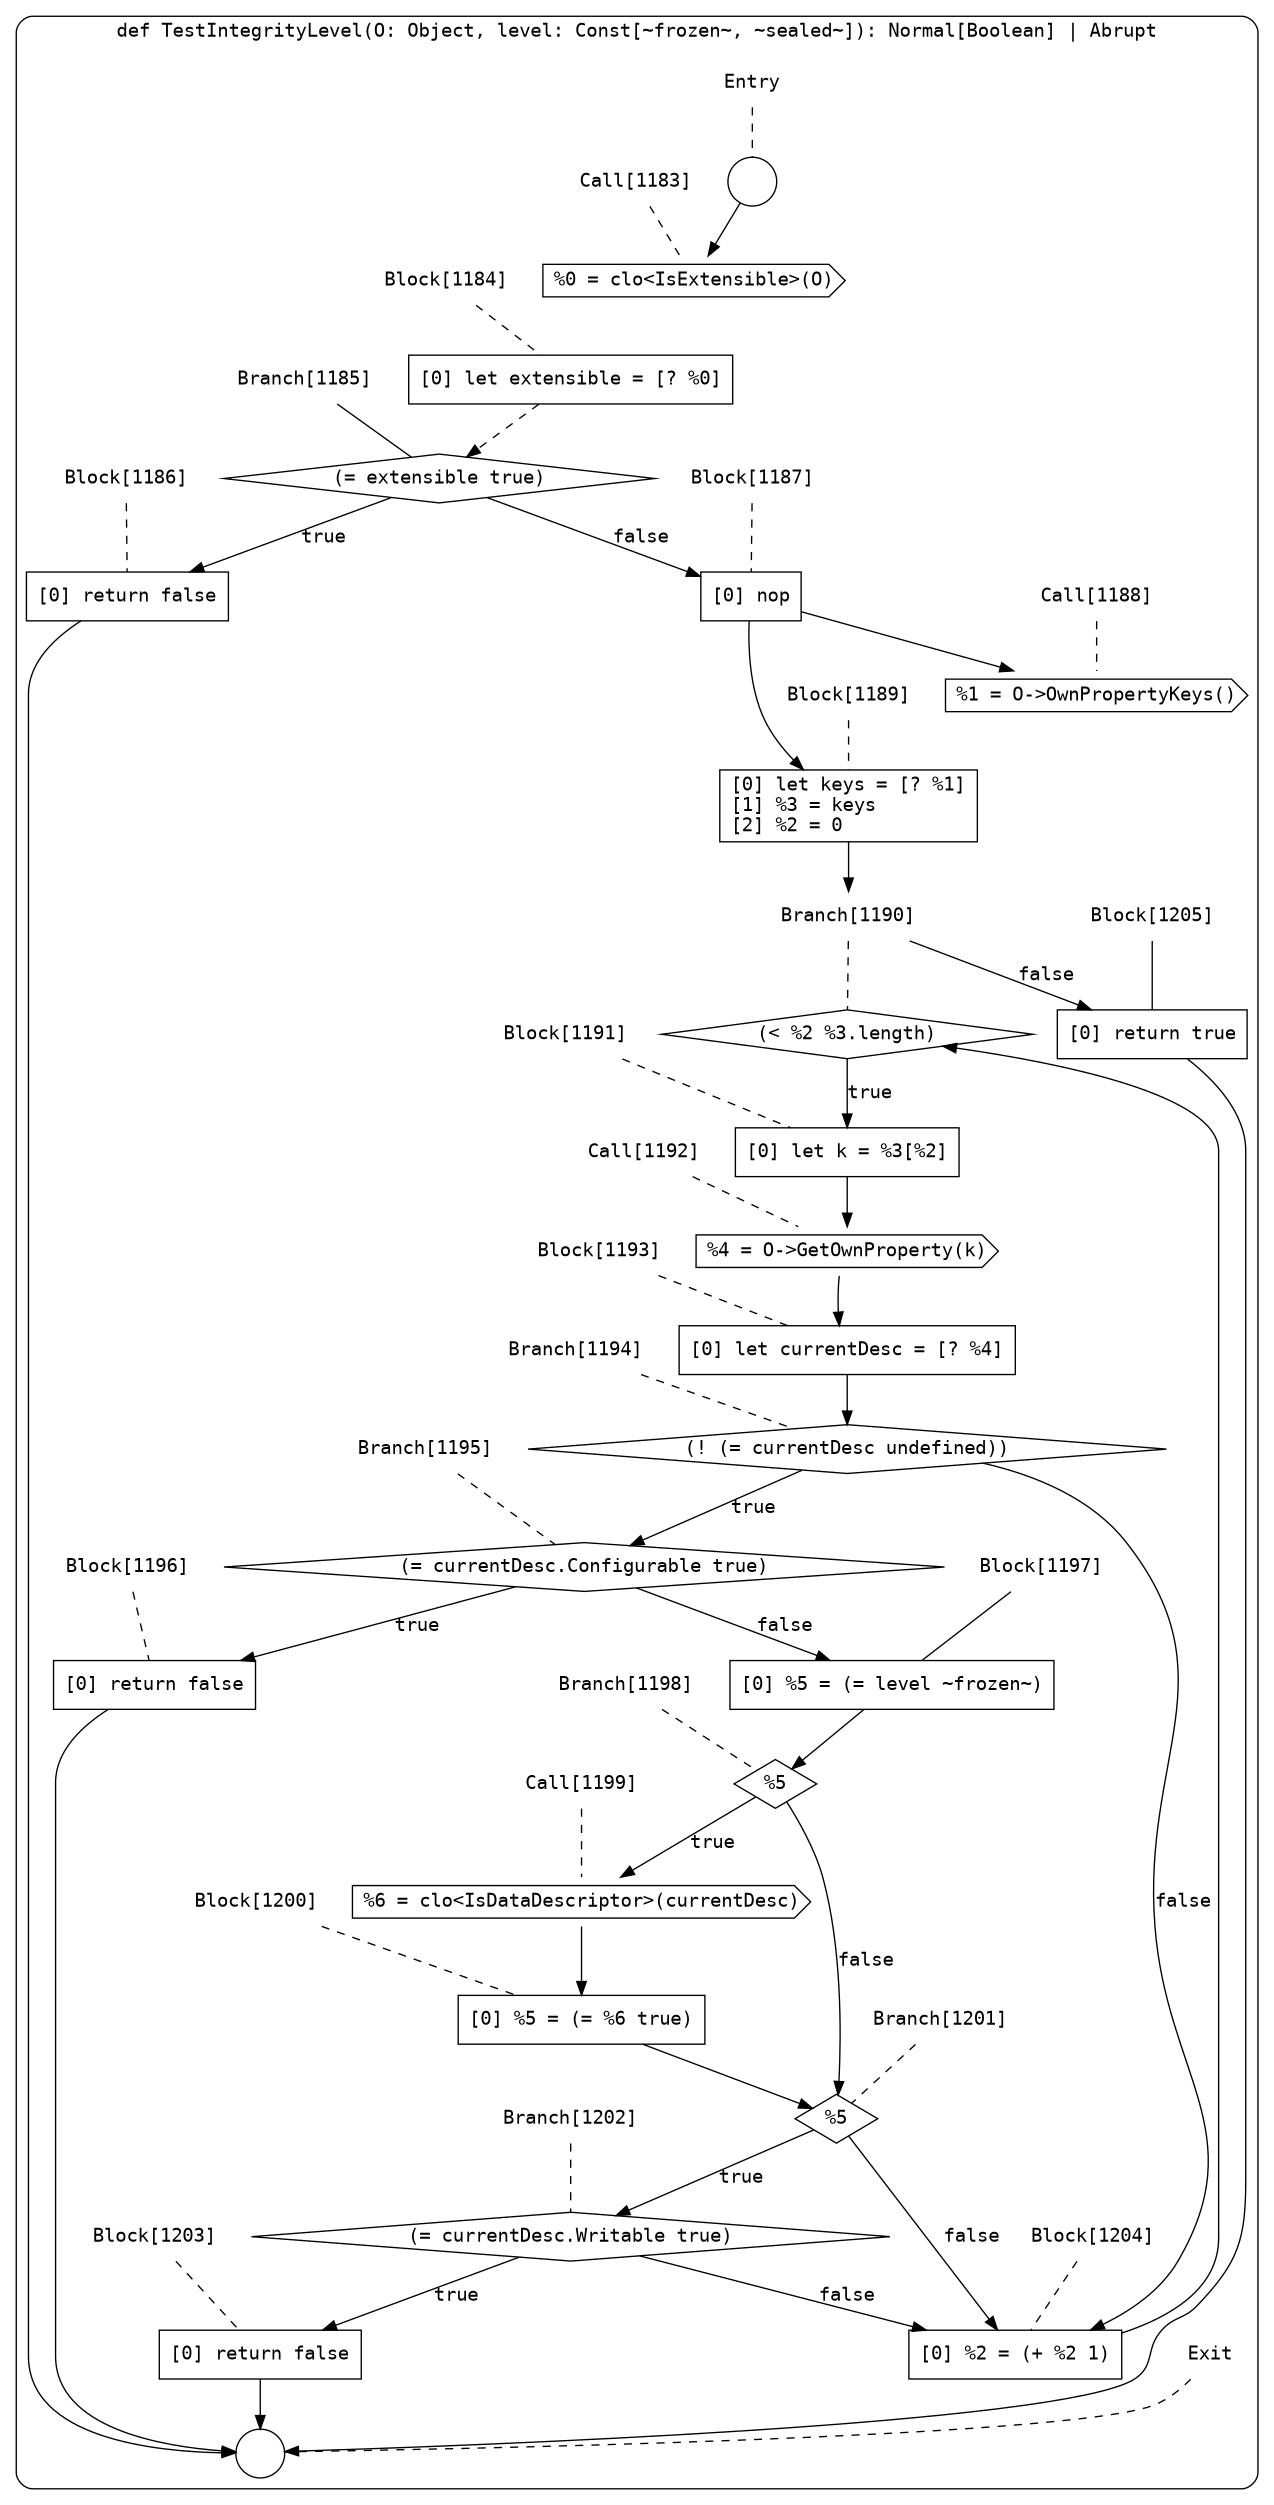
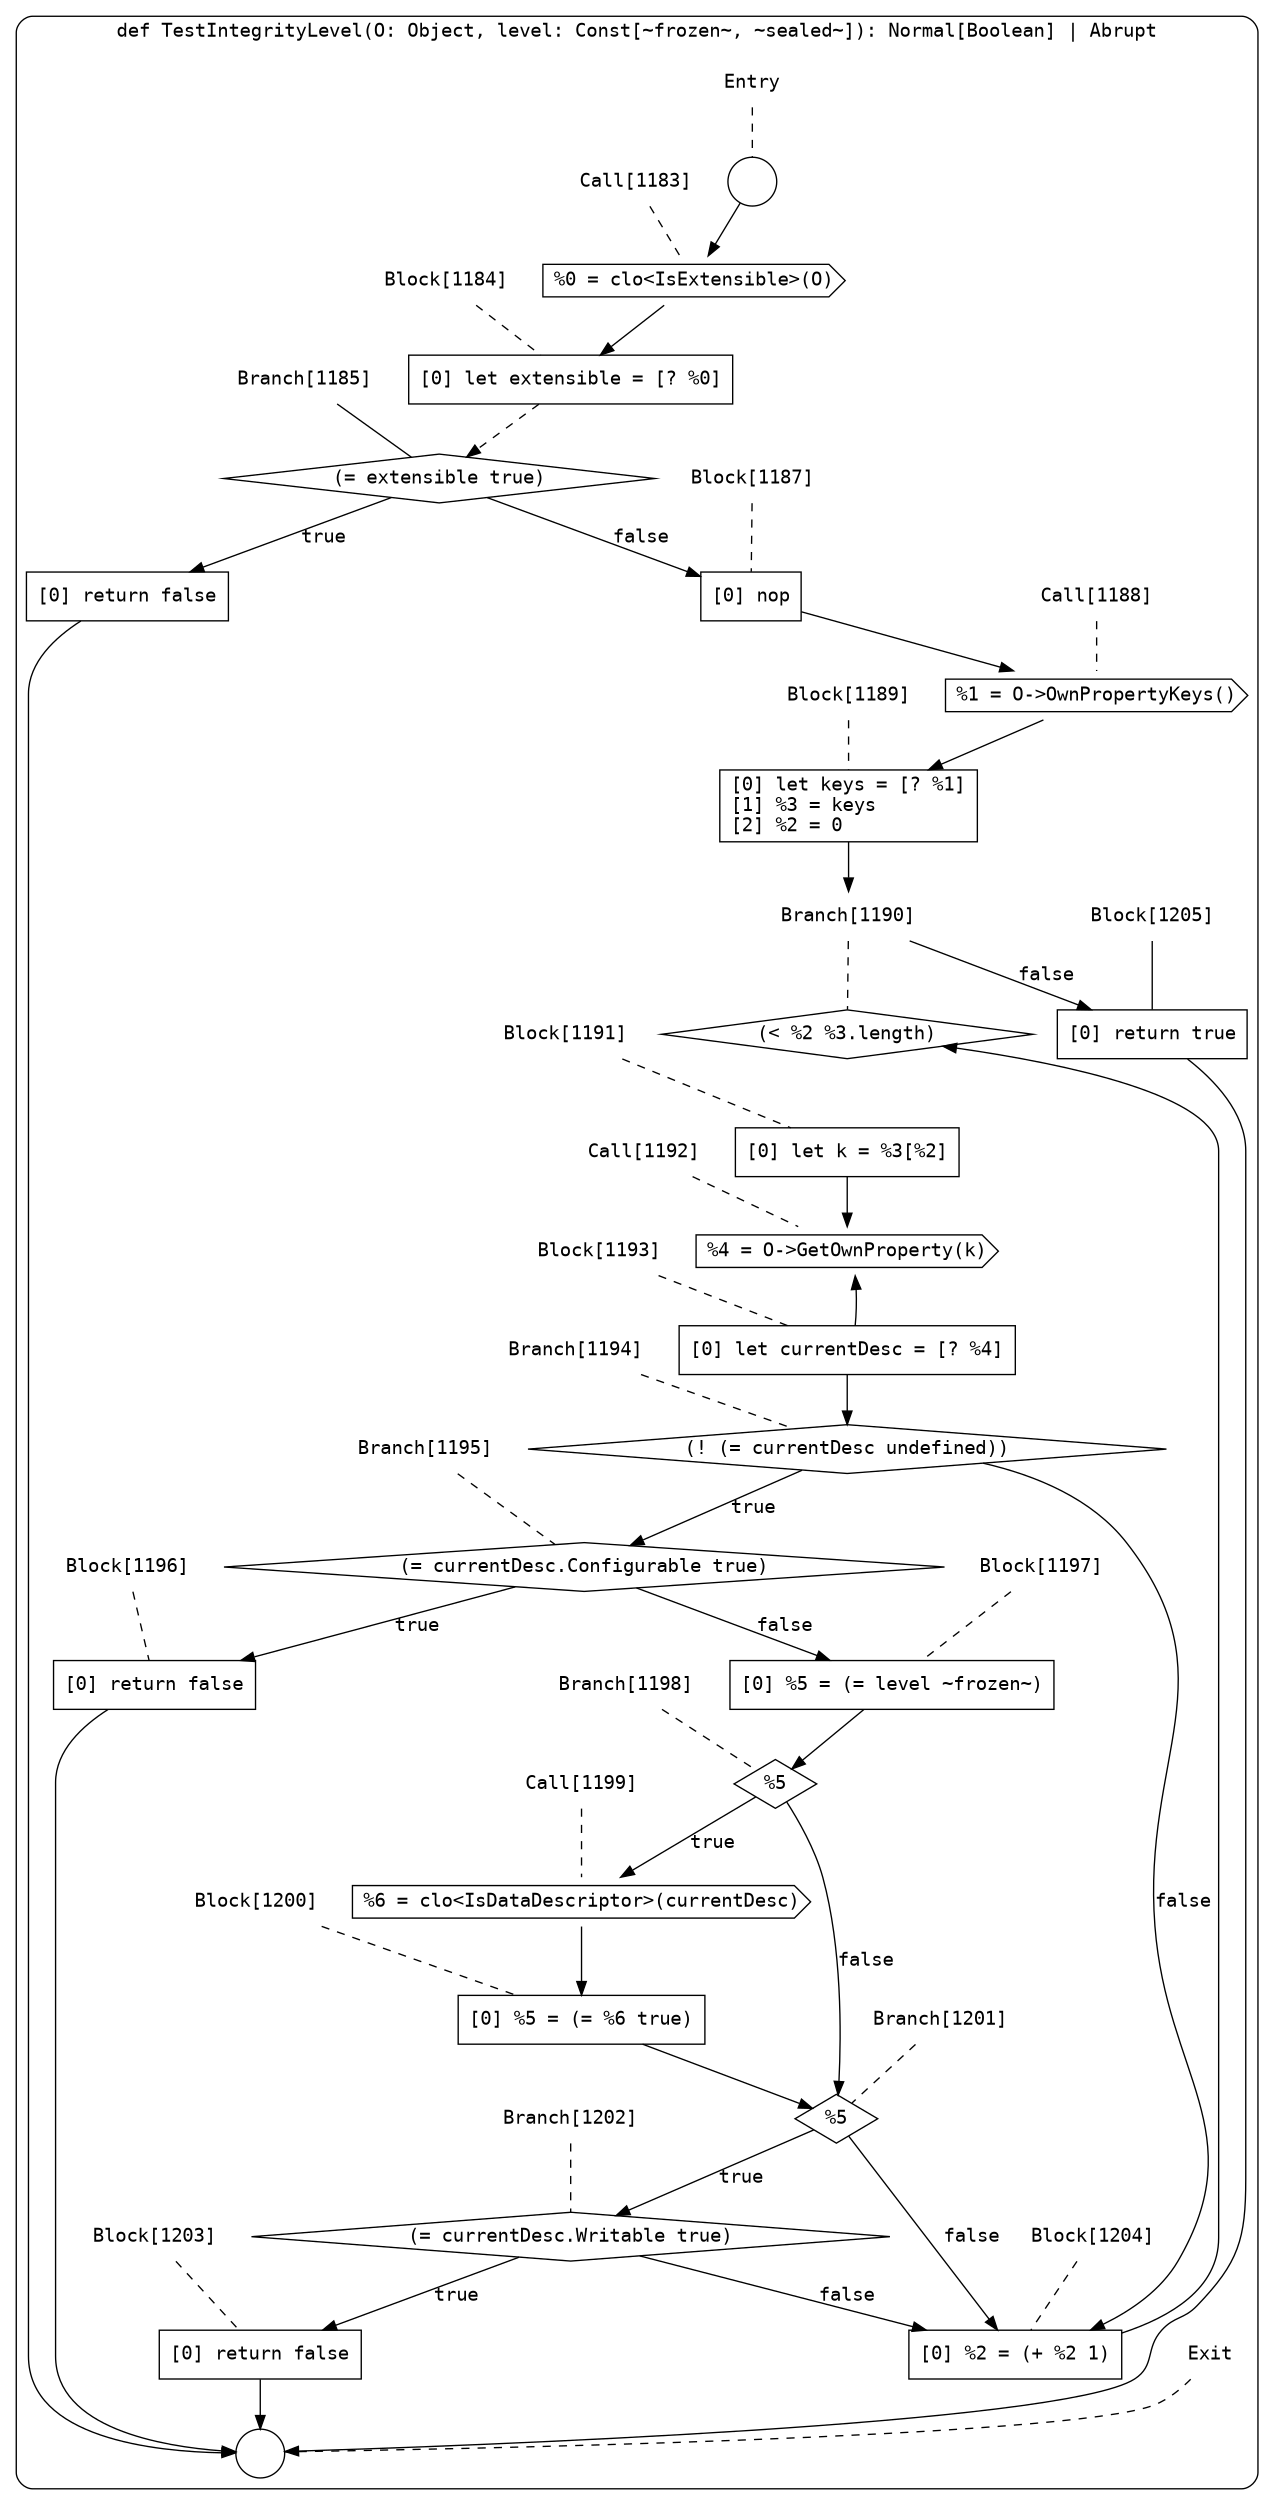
none -> (638, 326)
(126, 479) -> none
(756, 696) -> (992, 742)
(847, 1086) -> none
(838, 1294) -> (856, 1308)
(966, 1626) -> (966, 1626)
